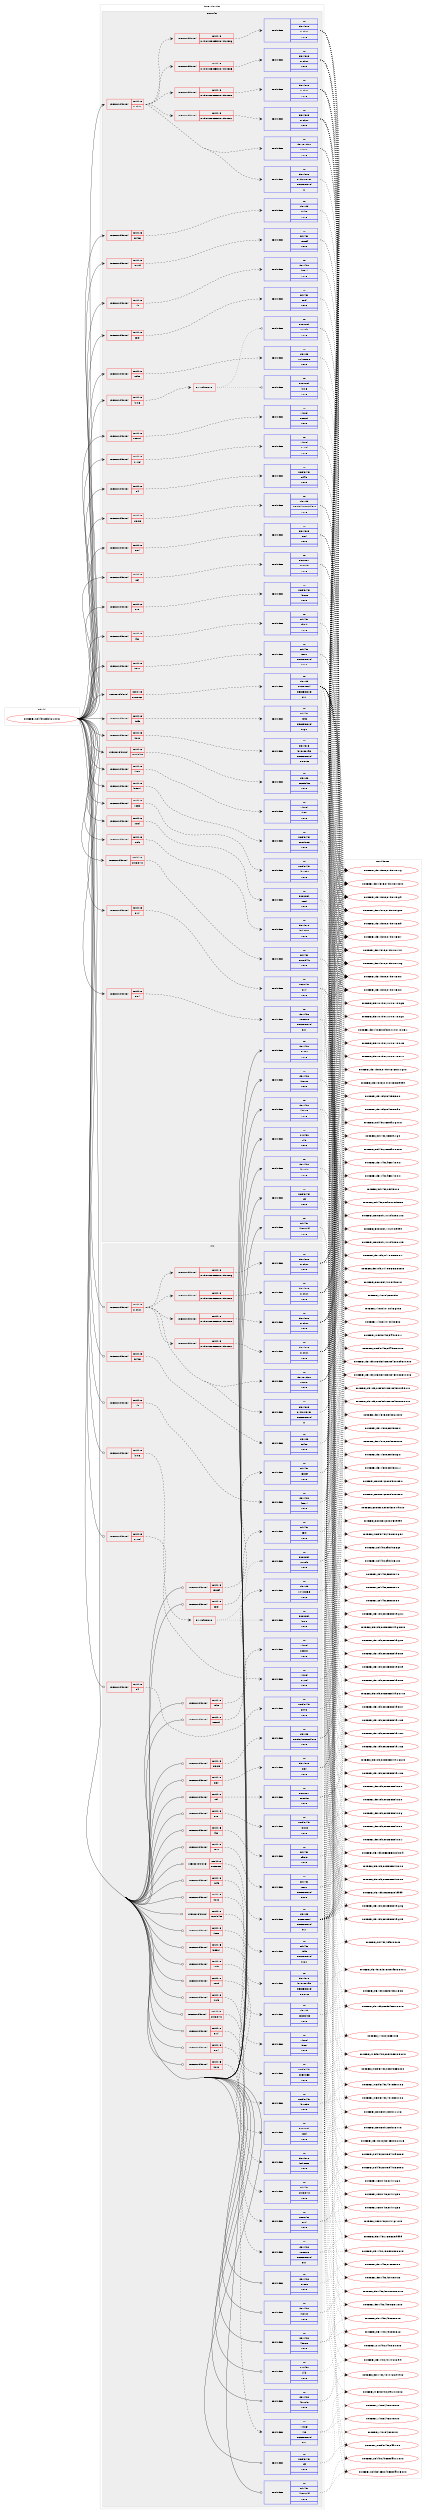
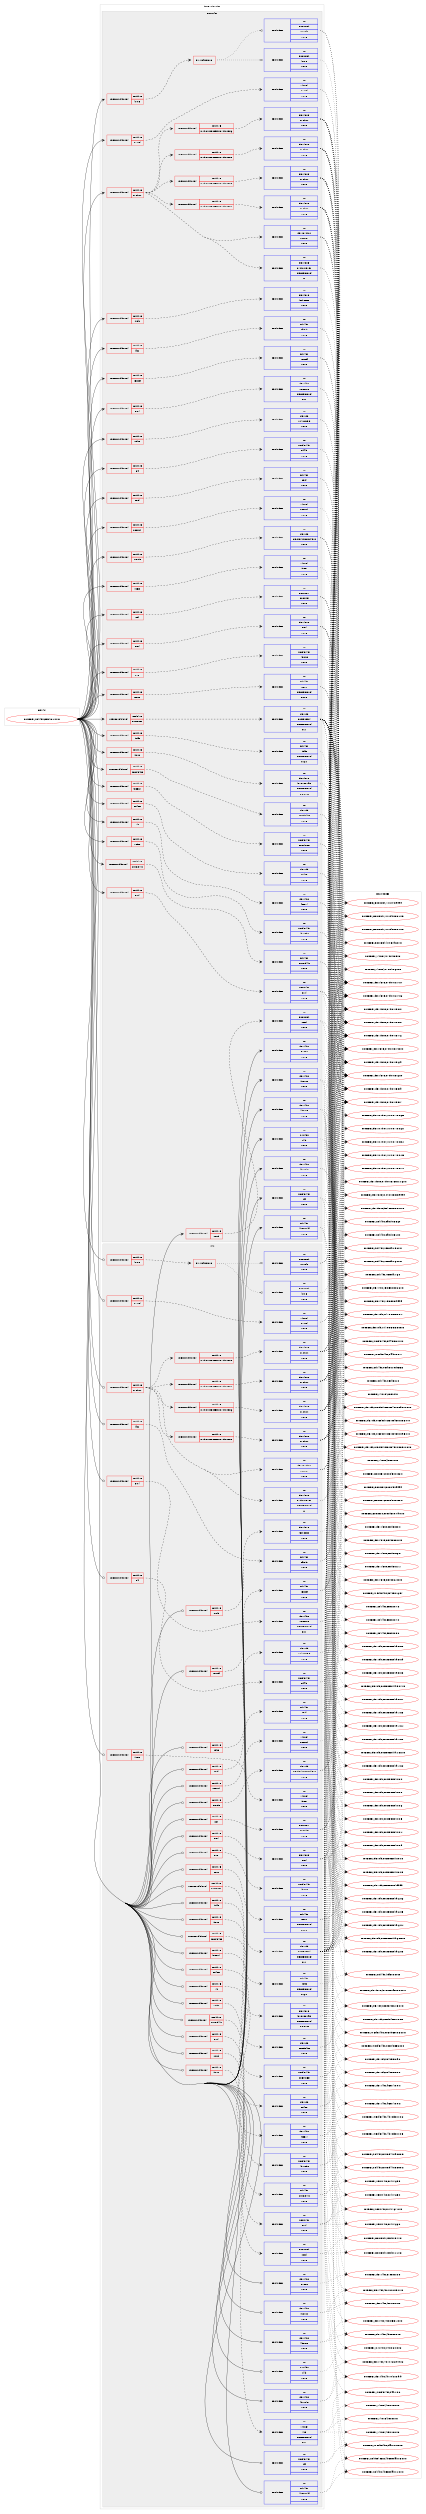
(383, 1030) -> (383, 1142)
(383, 1534) -> (383, 1593)
(383, 1853) -> (383, 1845)
(383, 2318) -> none
